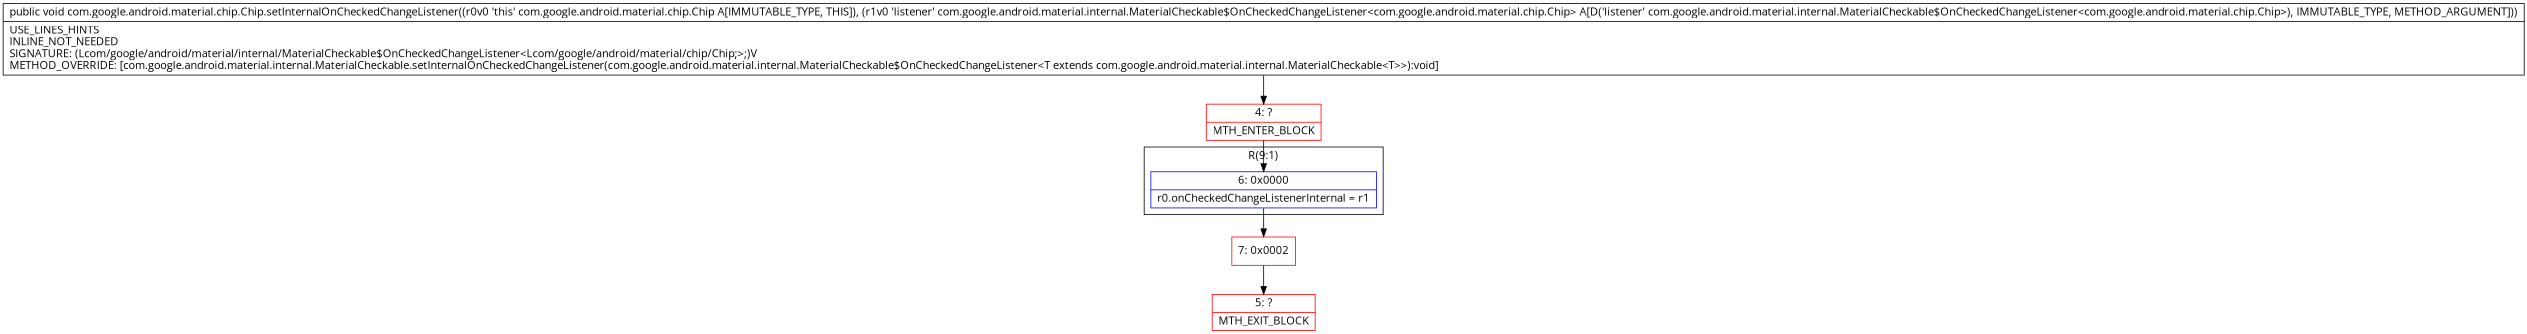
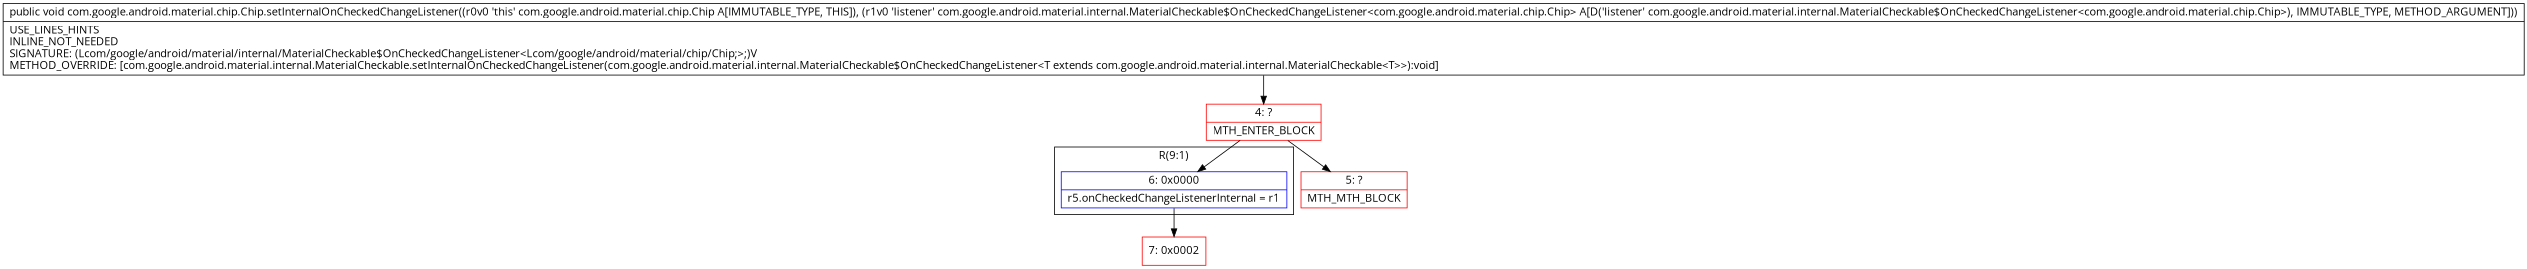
(1264, 198) -> (1174, 198)
(1264, 276) -> (1306, 154)
(1264, 321) -> (1354, 198)
